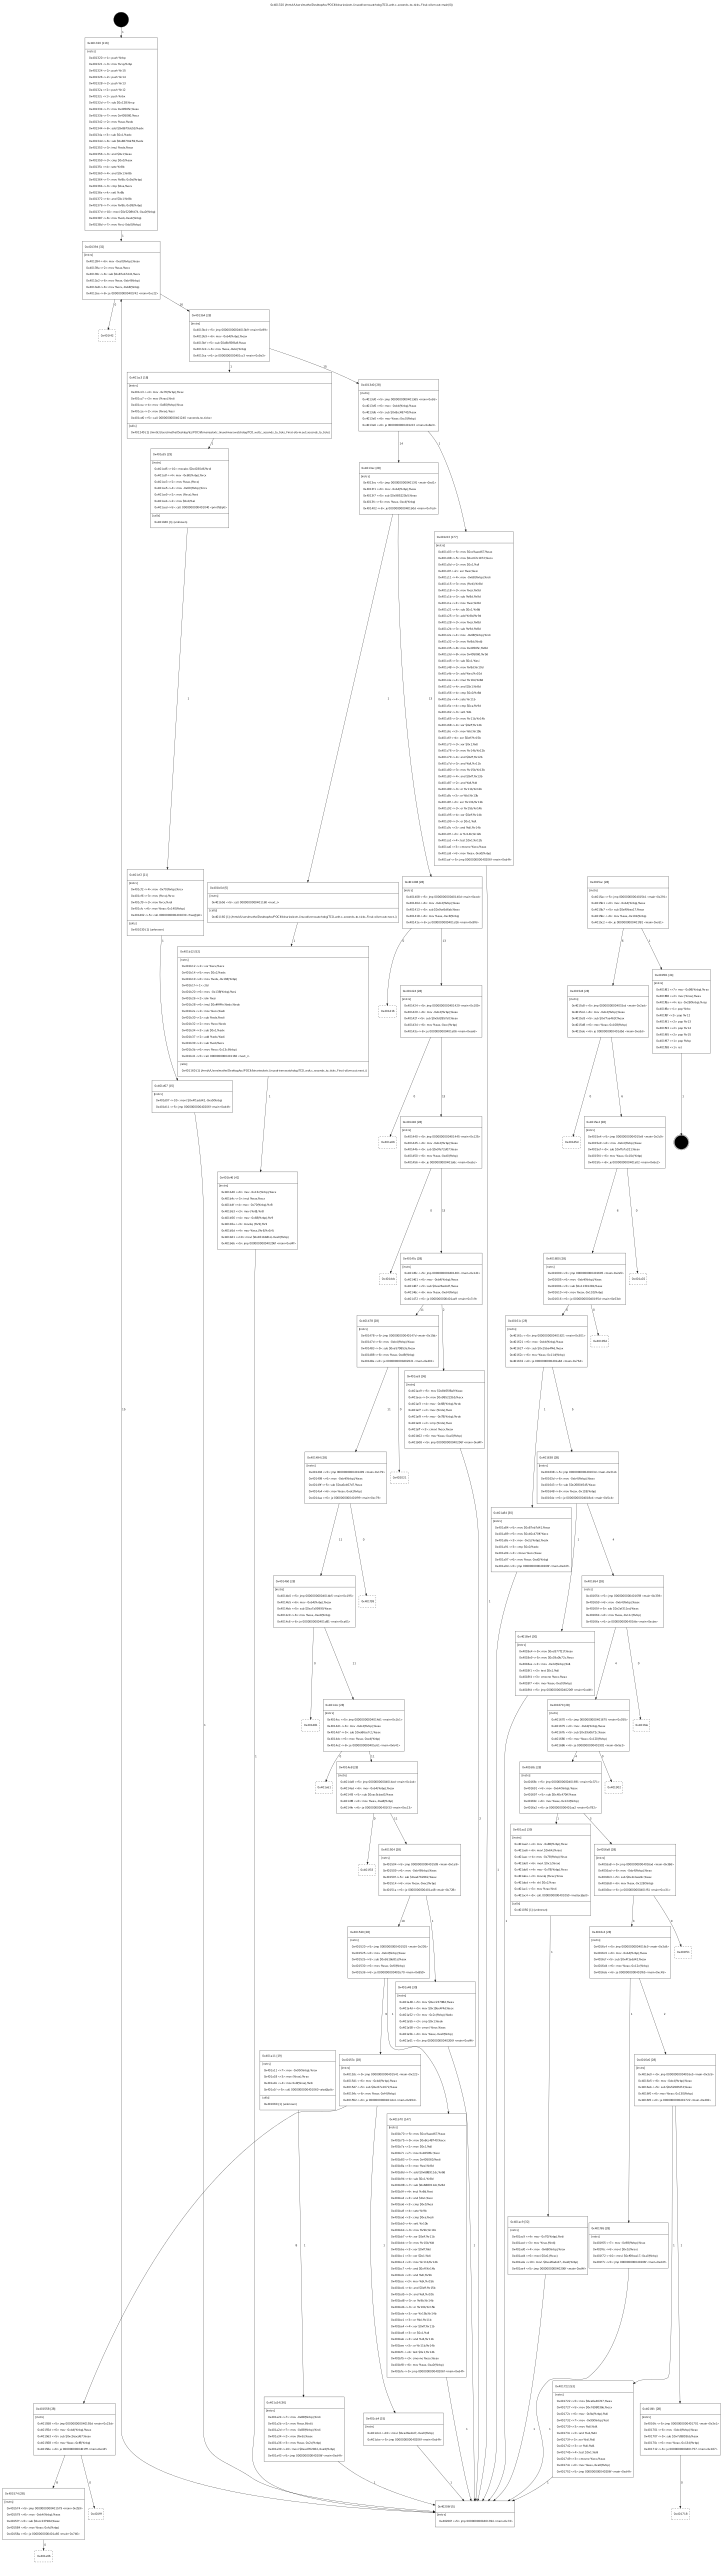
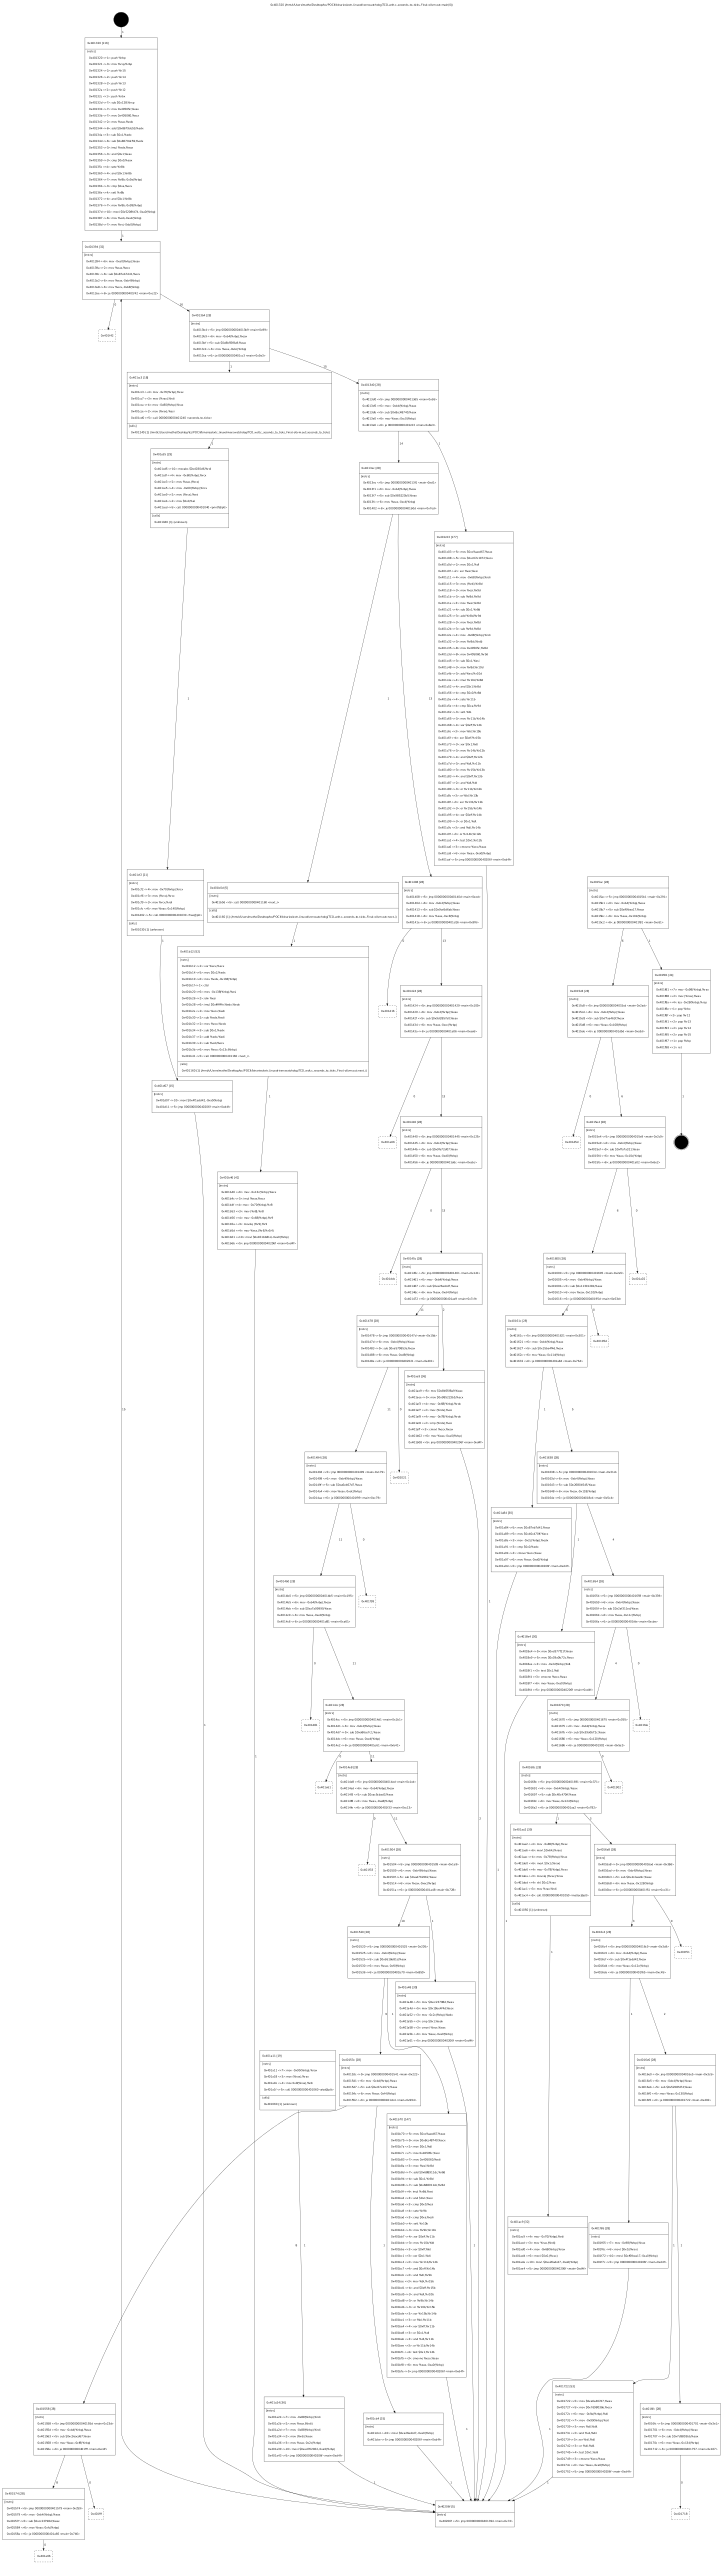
(575, 1756) -> none
(531, 2391) -> none
